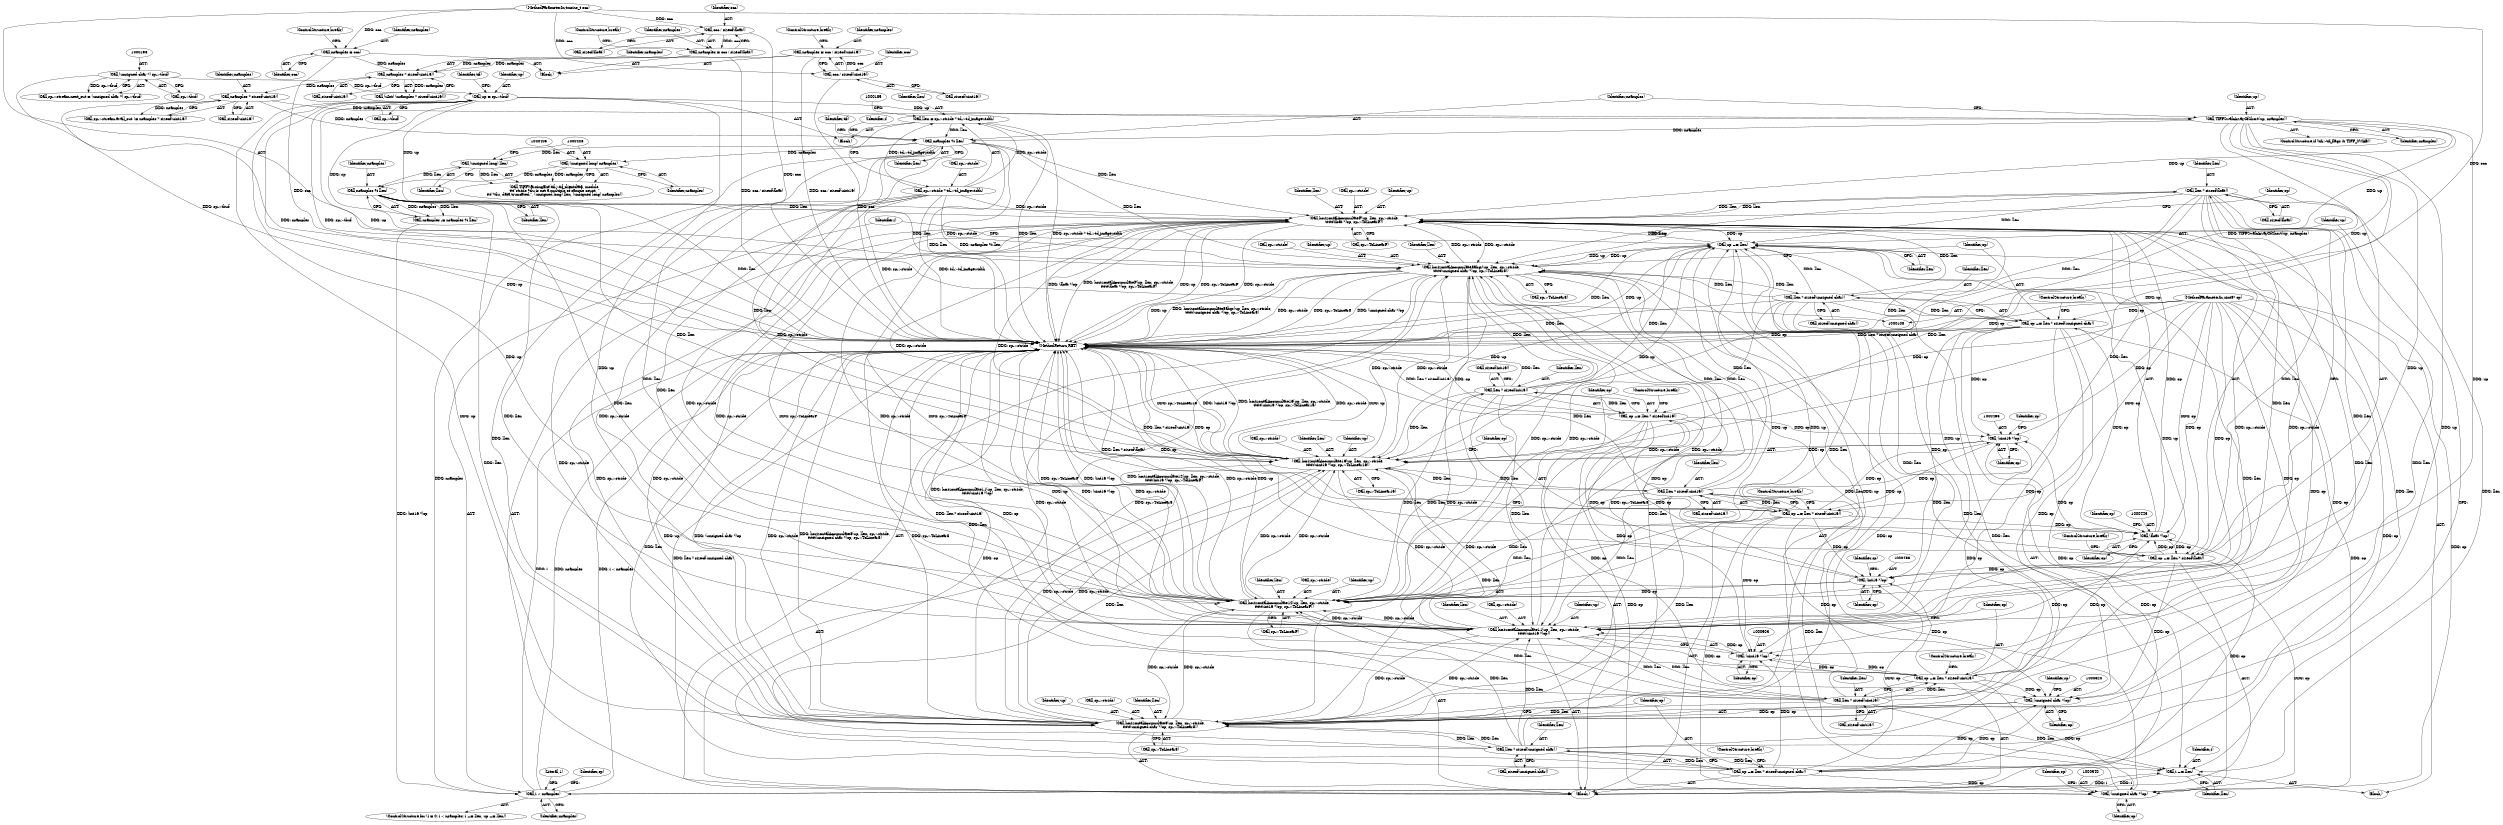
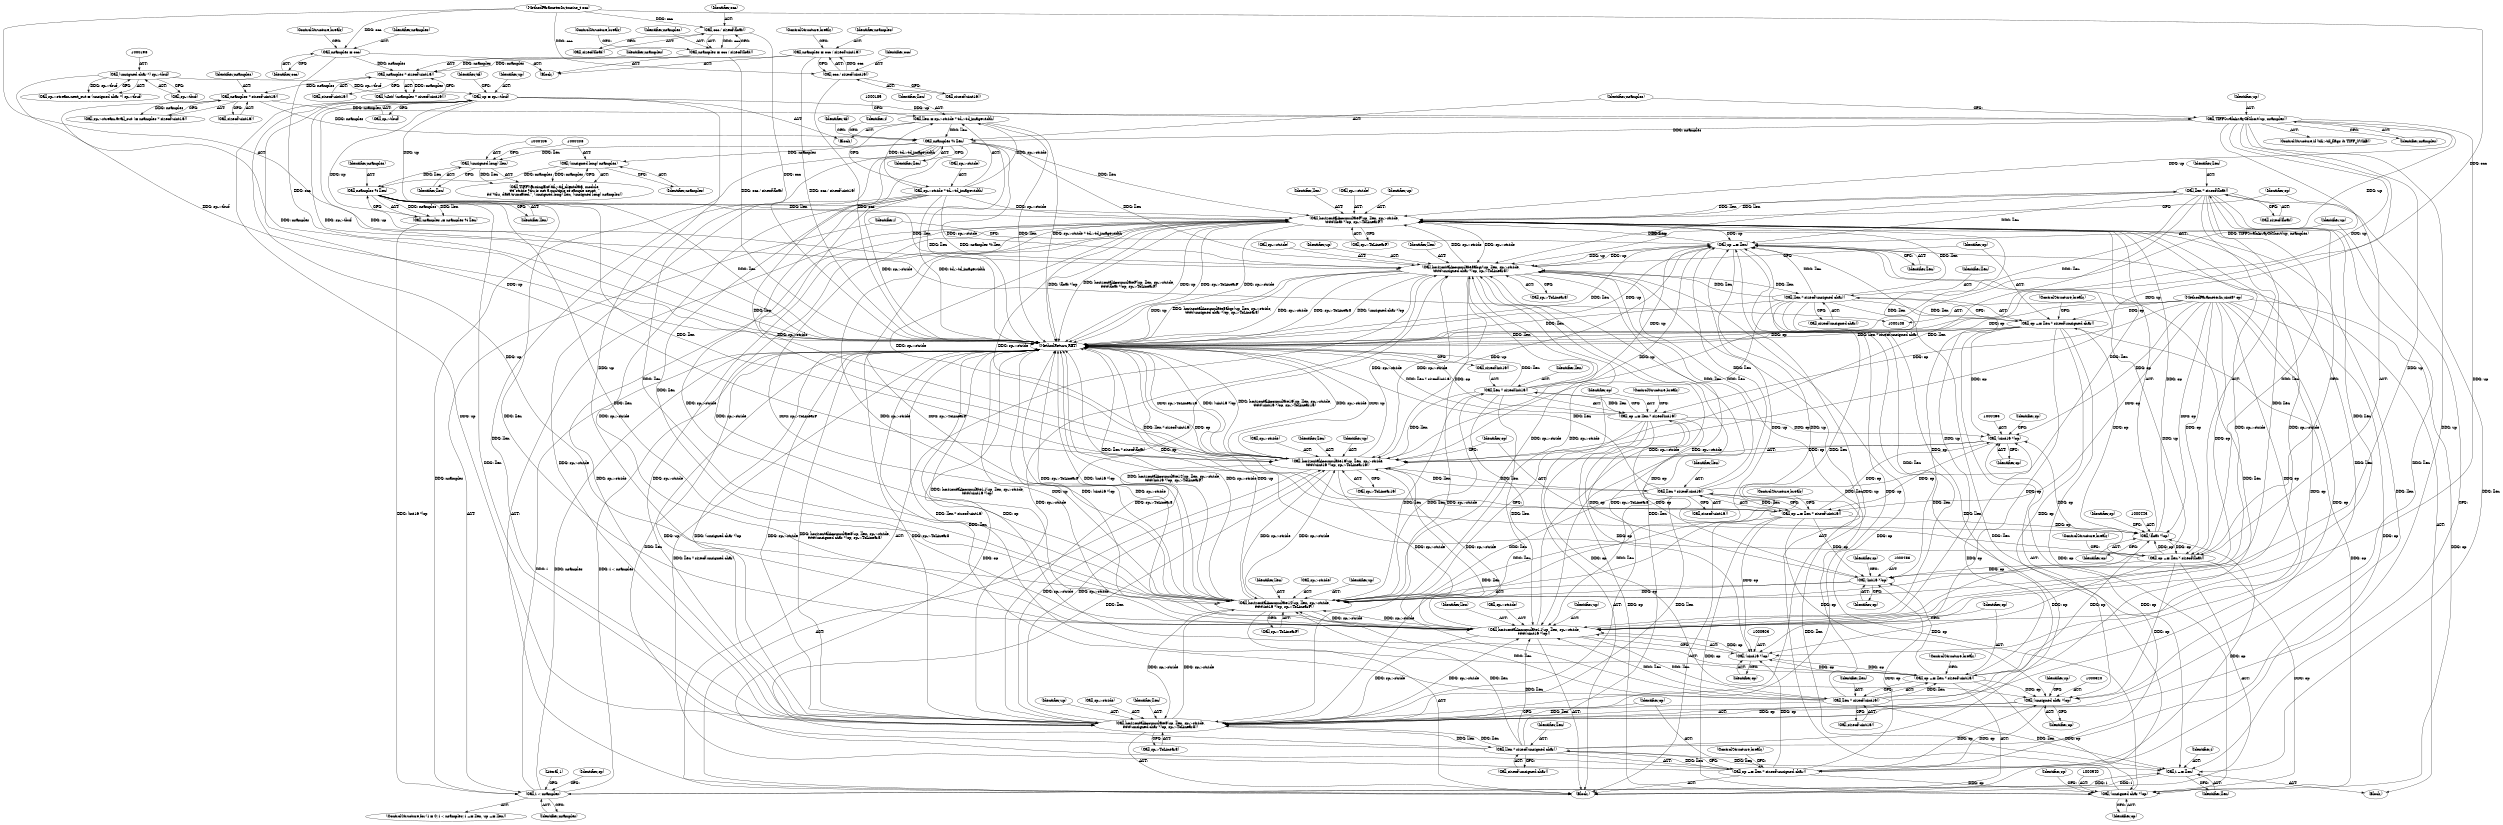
(562, 152) -> (505, 145)
(1658, 324) -> (1658, 324)
(1503, 380) -> (1279, 348)
